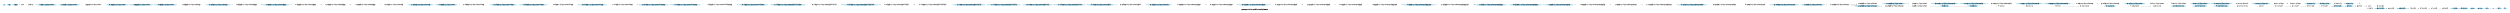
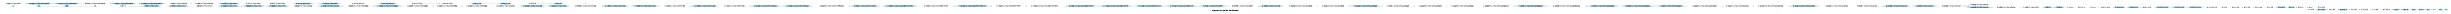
(1895, 4) -> none
(2135, 6) -> (2133, 7)
